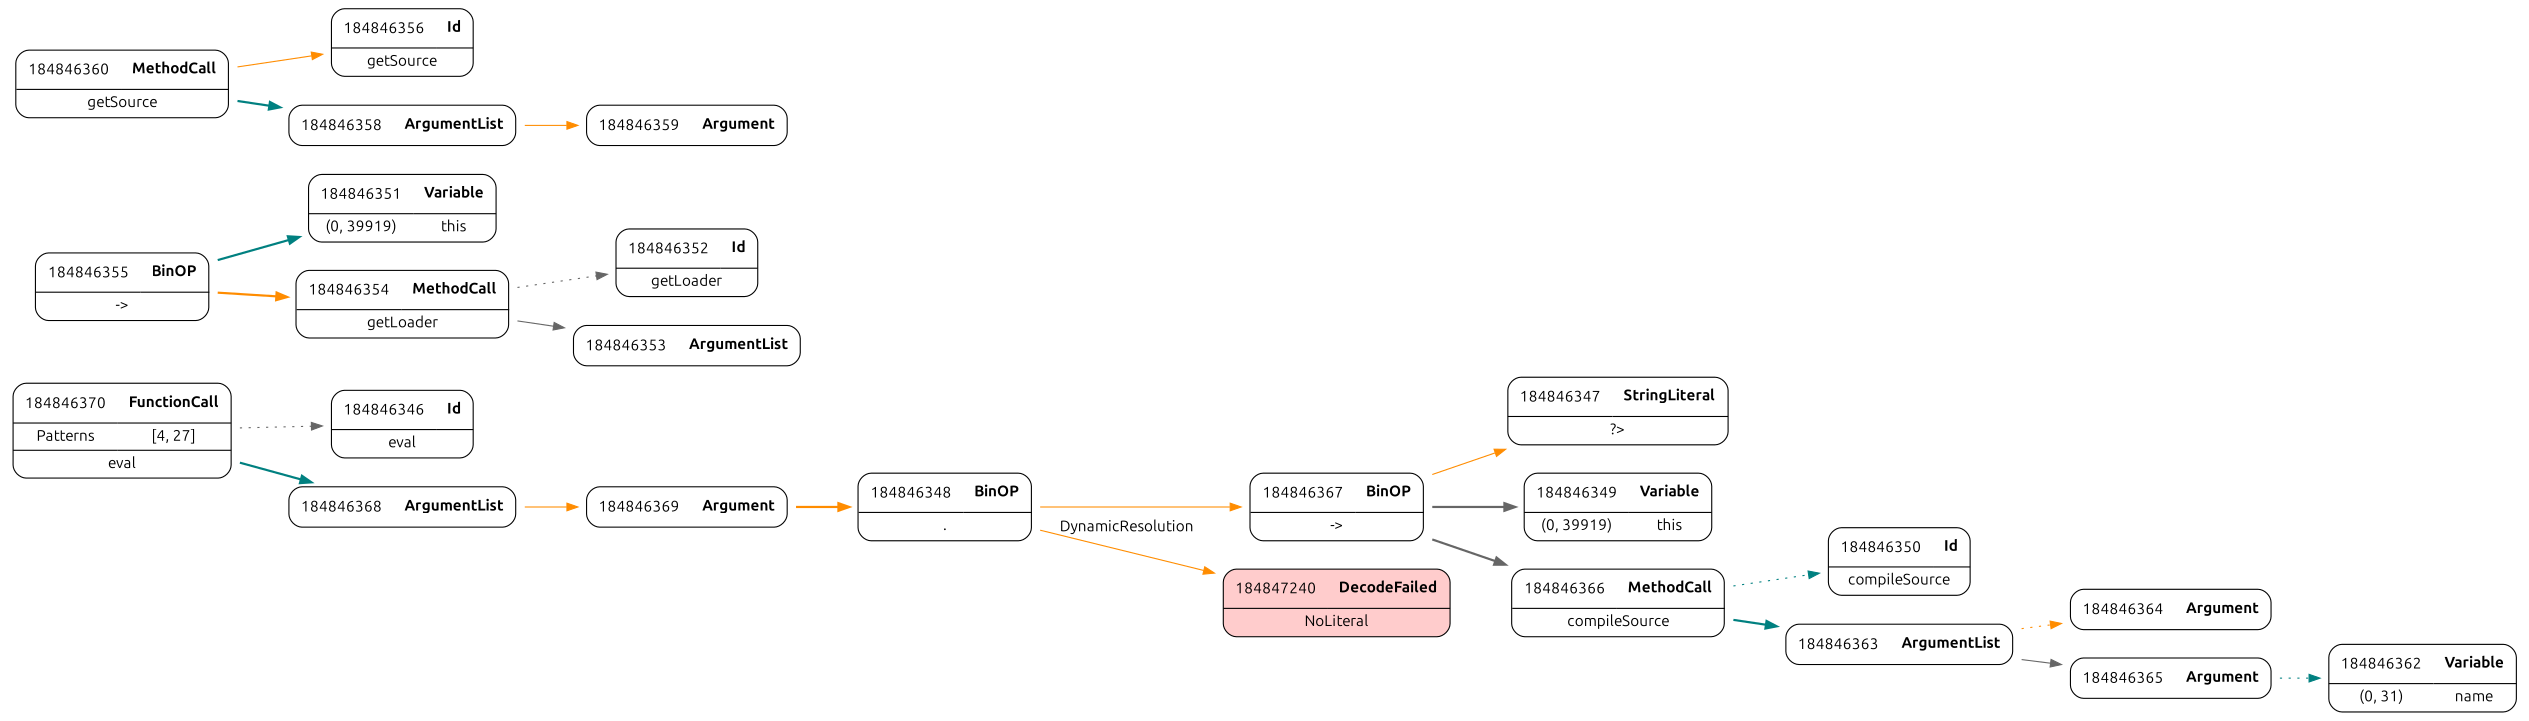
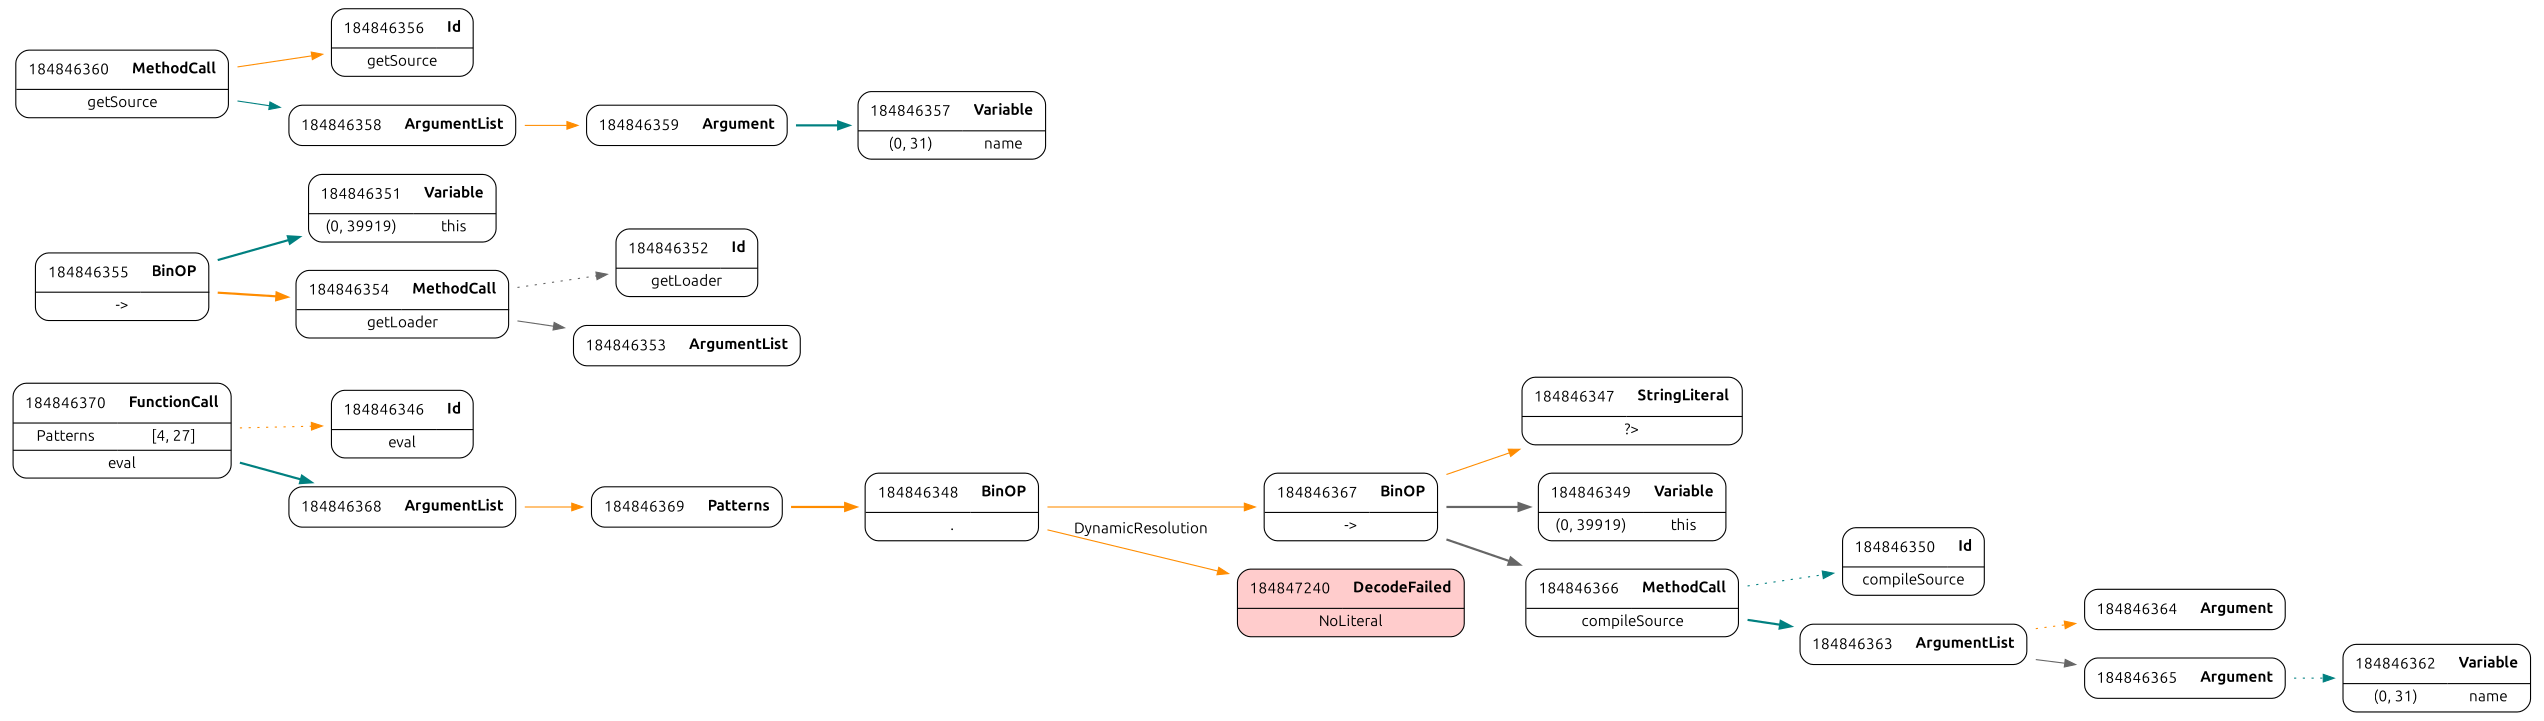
(253, 103) -> (253, 103)
none -> (952, 125)
(276, 427) -> (276, 427)
(739, 506) -> (739, 506)
